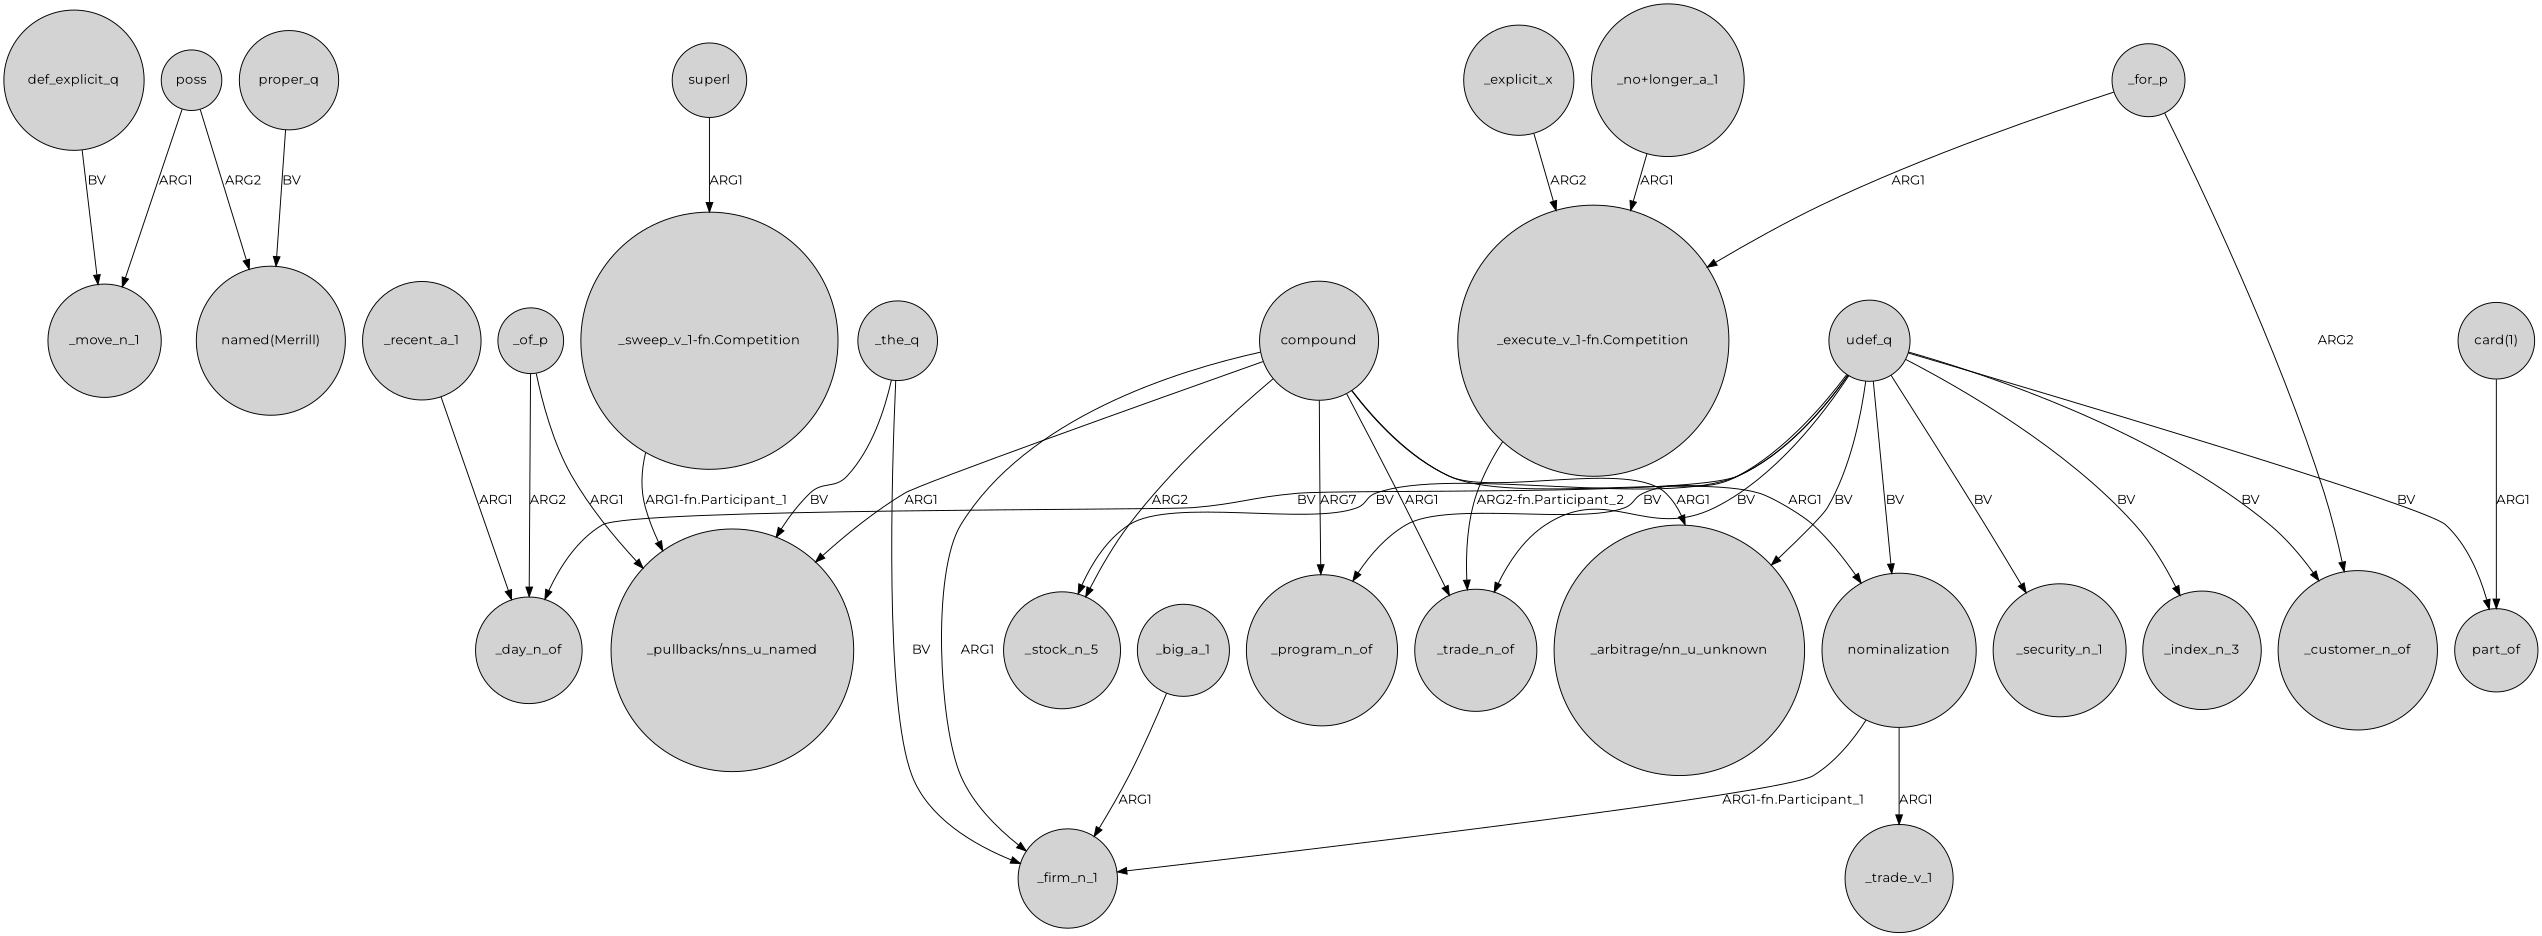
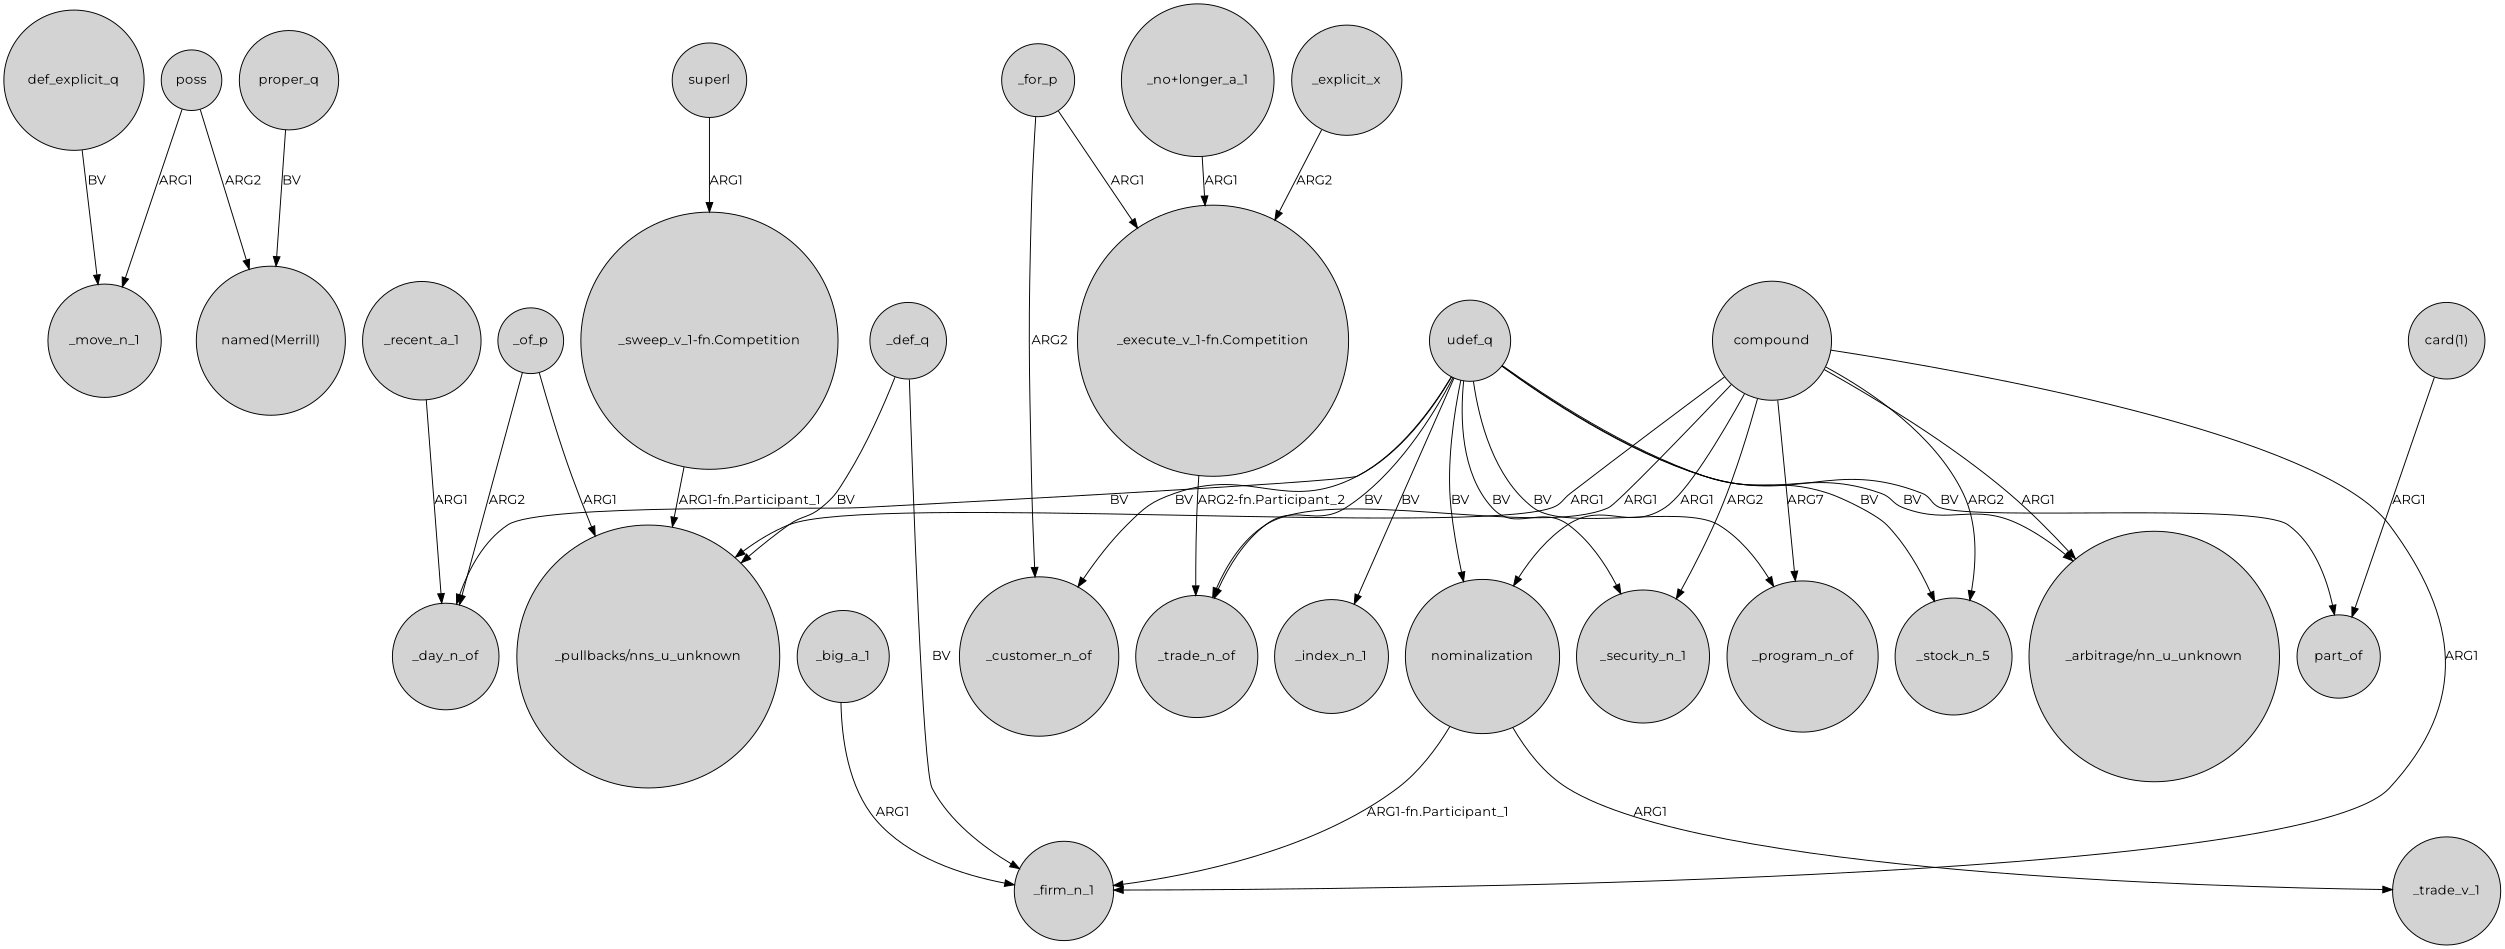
(898, 341) -> (908, 341)
none -> (1726, 497)
(732, 650) -> (648, 657)
(2202, 650) -> (1331, 657)
